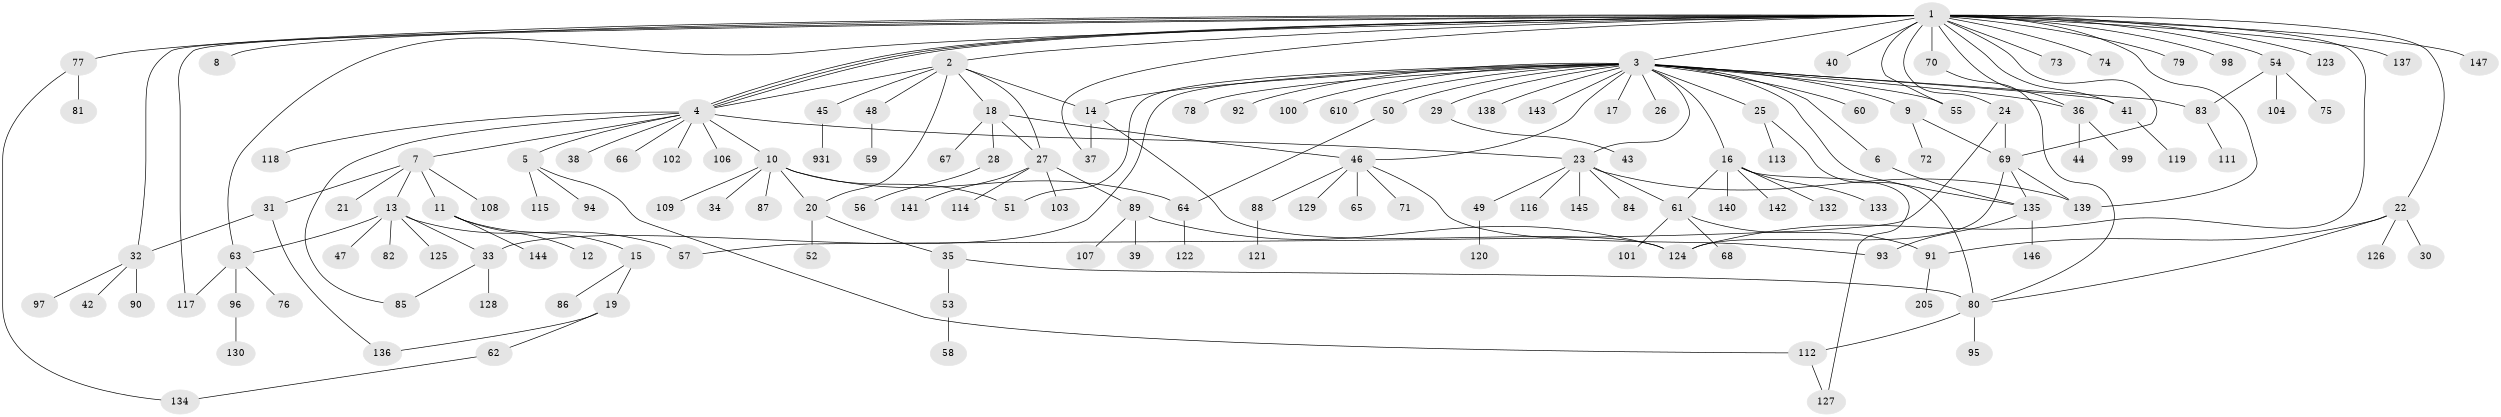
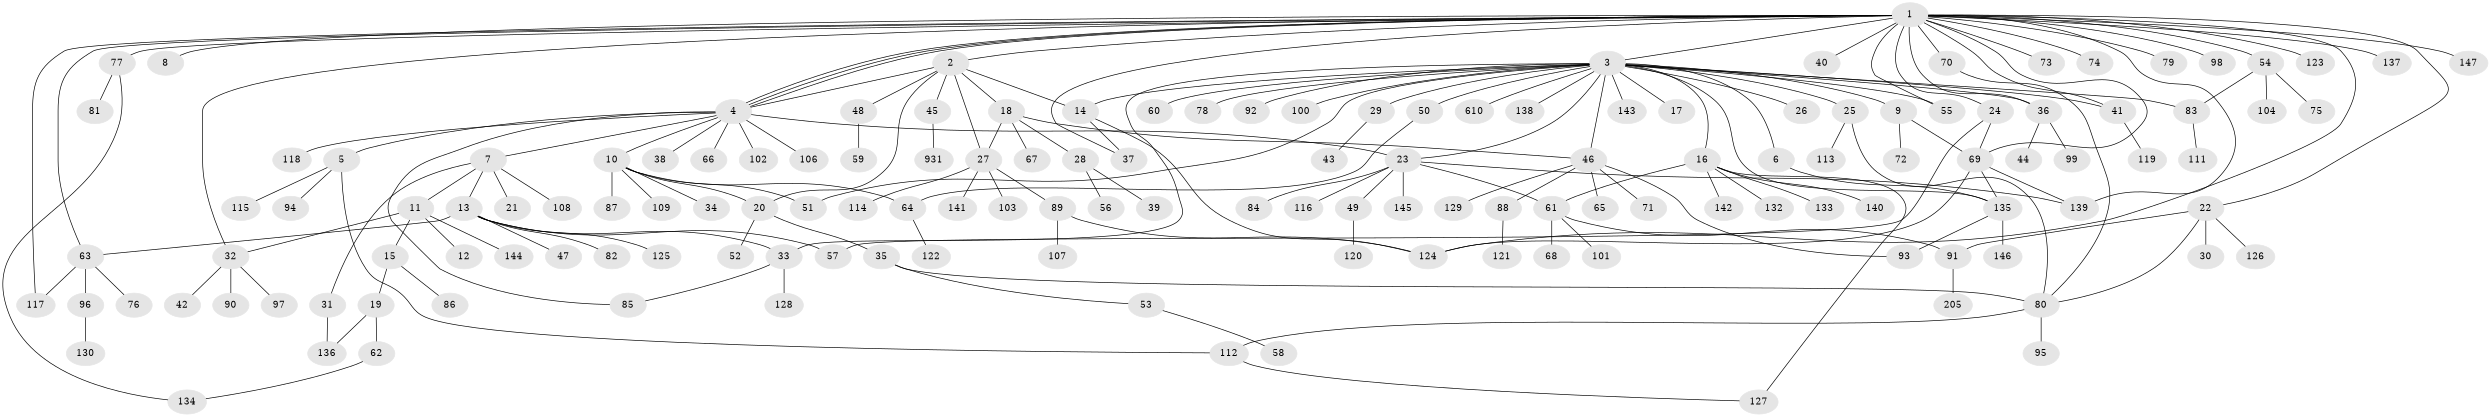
(203, 233) -> (354, 225)
(1135, 233) -> (1118, 184)
